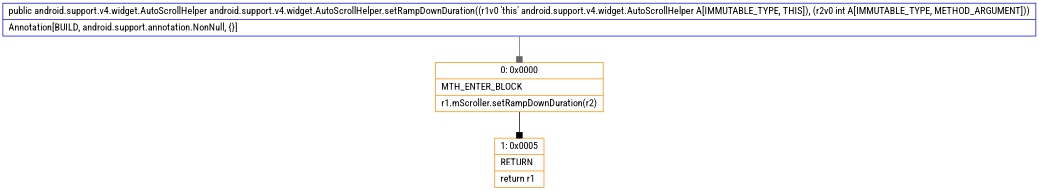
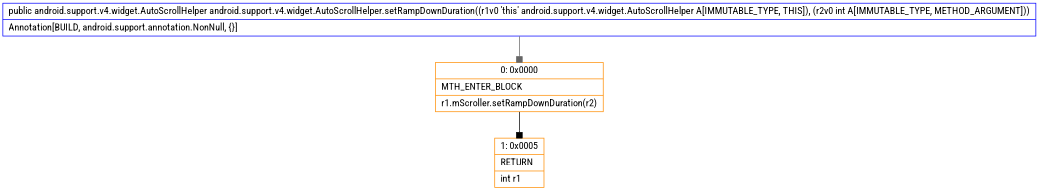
(518, 179) -> (511, 179)
